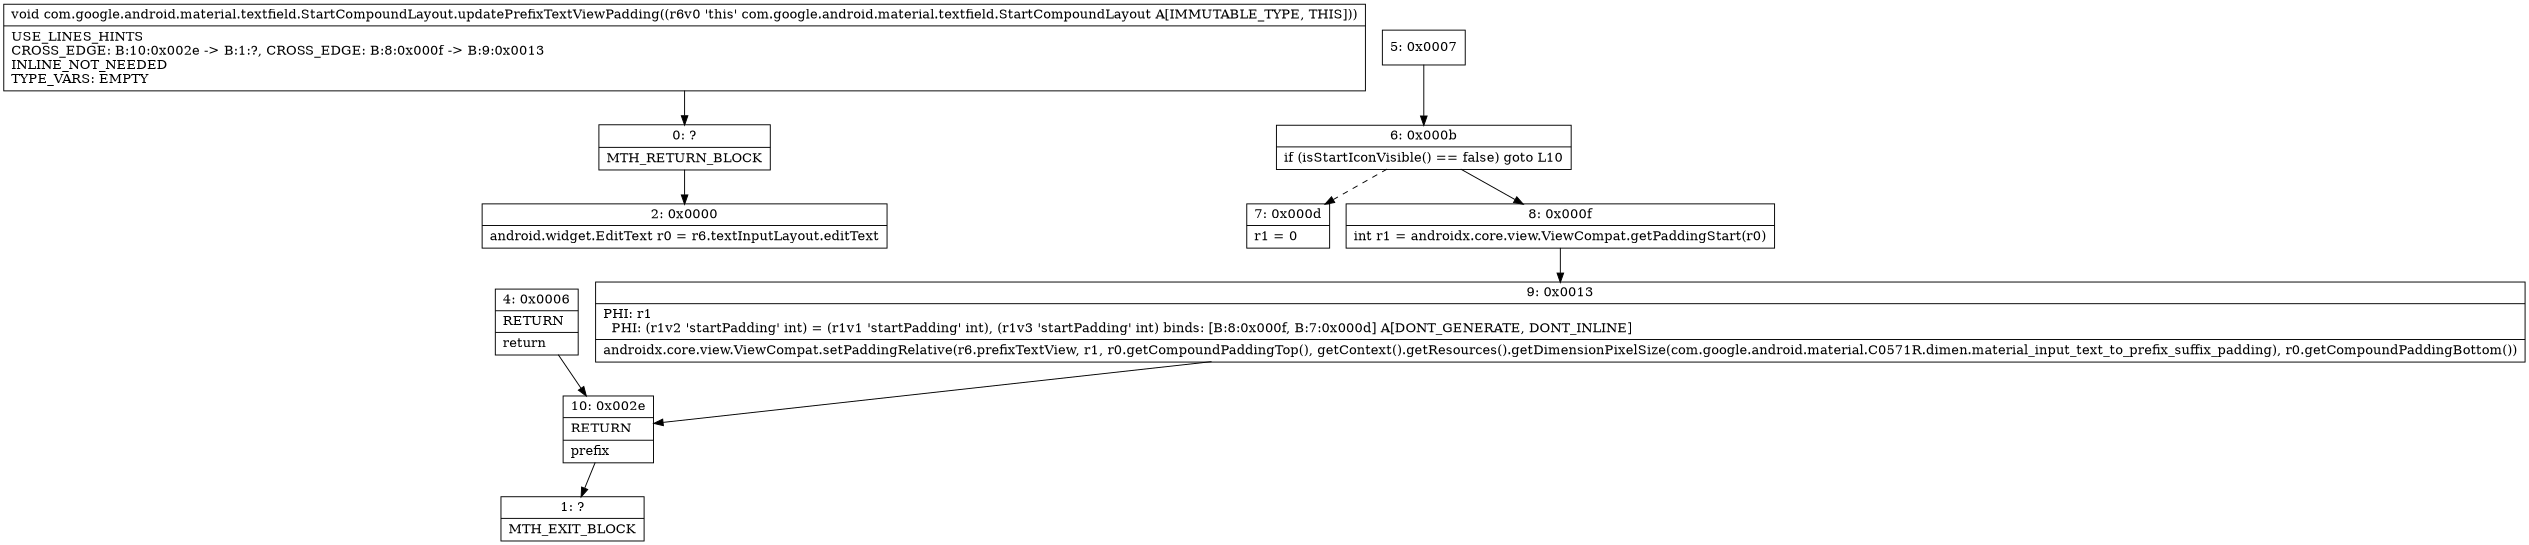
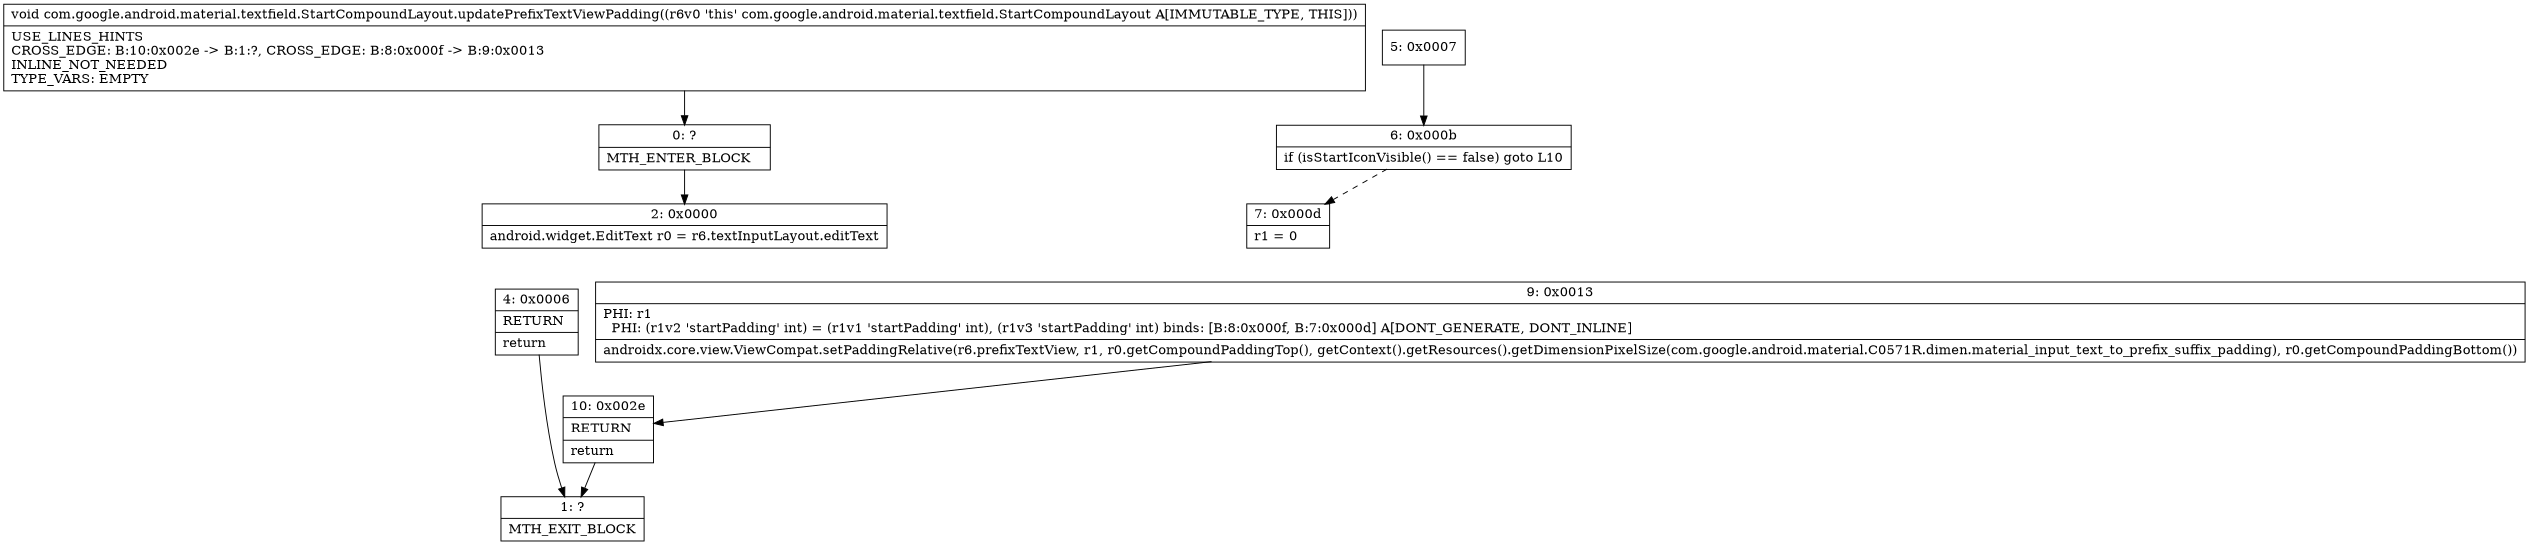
(685, 158) -> (679, 158)
(1560, 226) -> none
(570, 371) -> (547, 422)
(590, 451) -> (592, 451)
